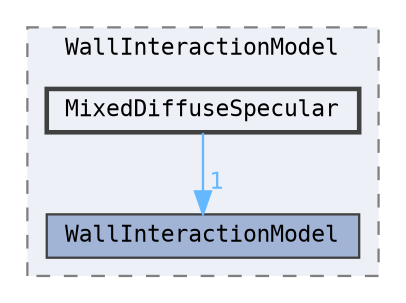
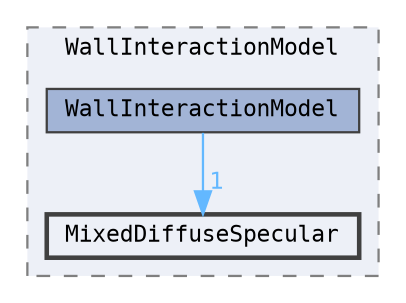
(203, 162) -> (203, 162)
